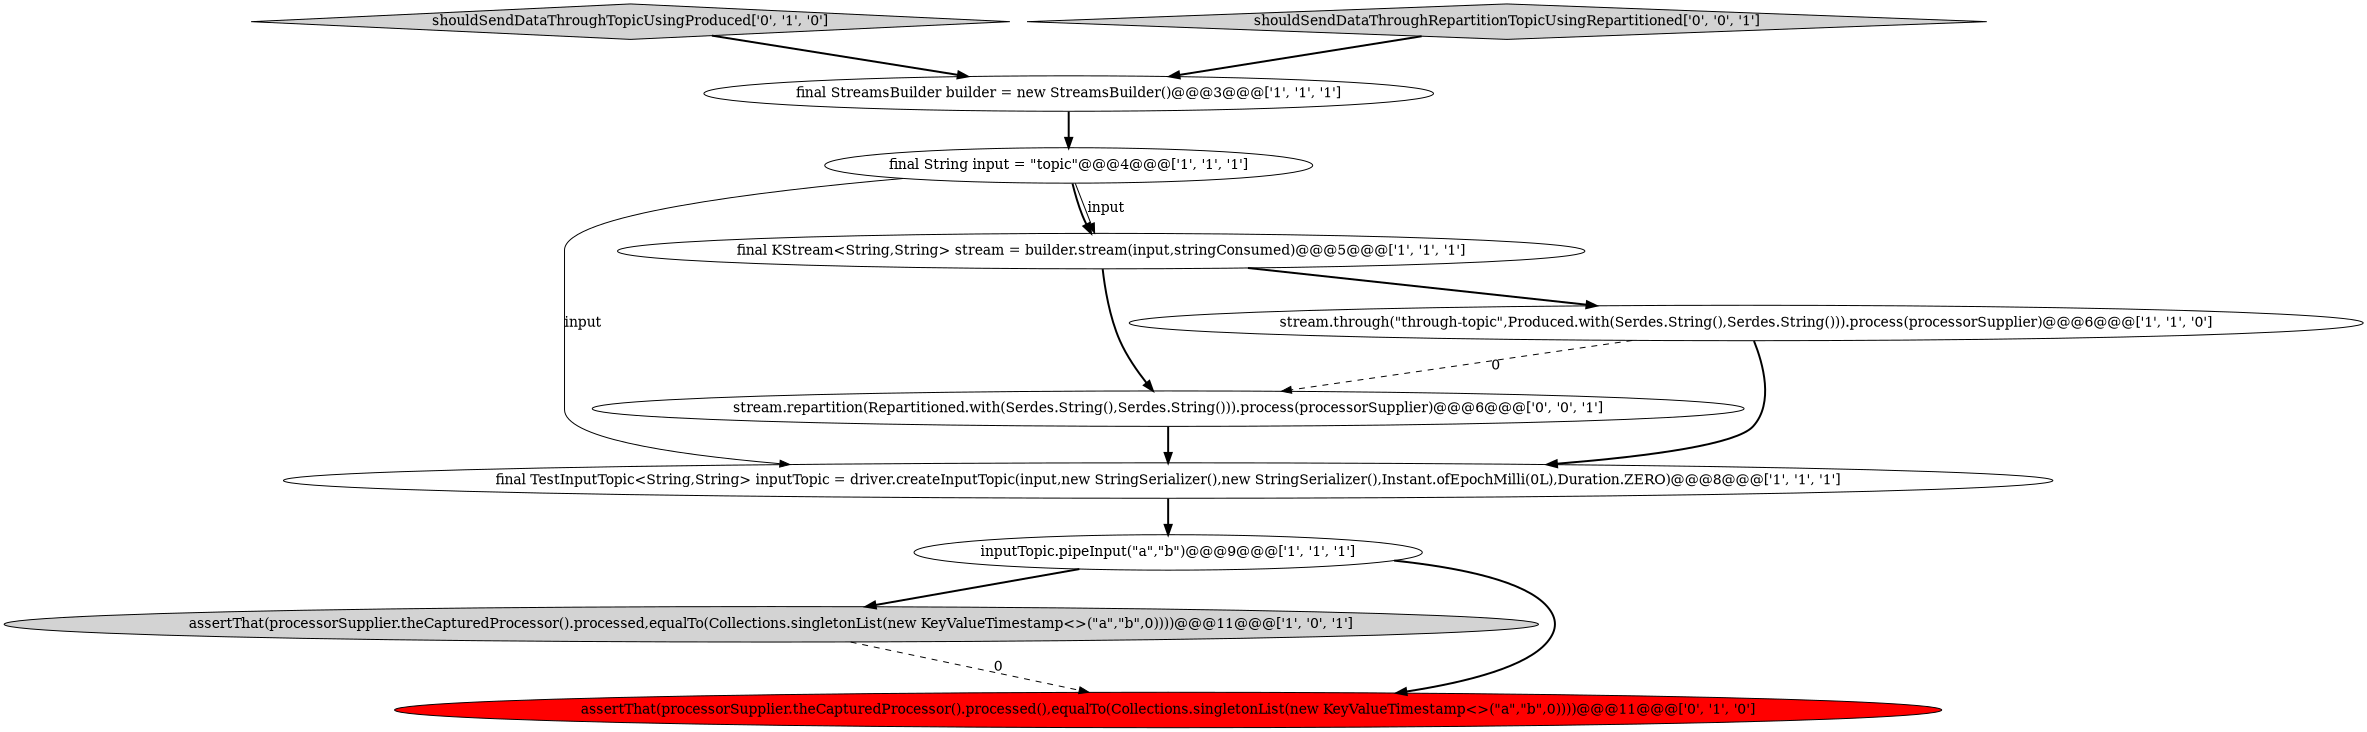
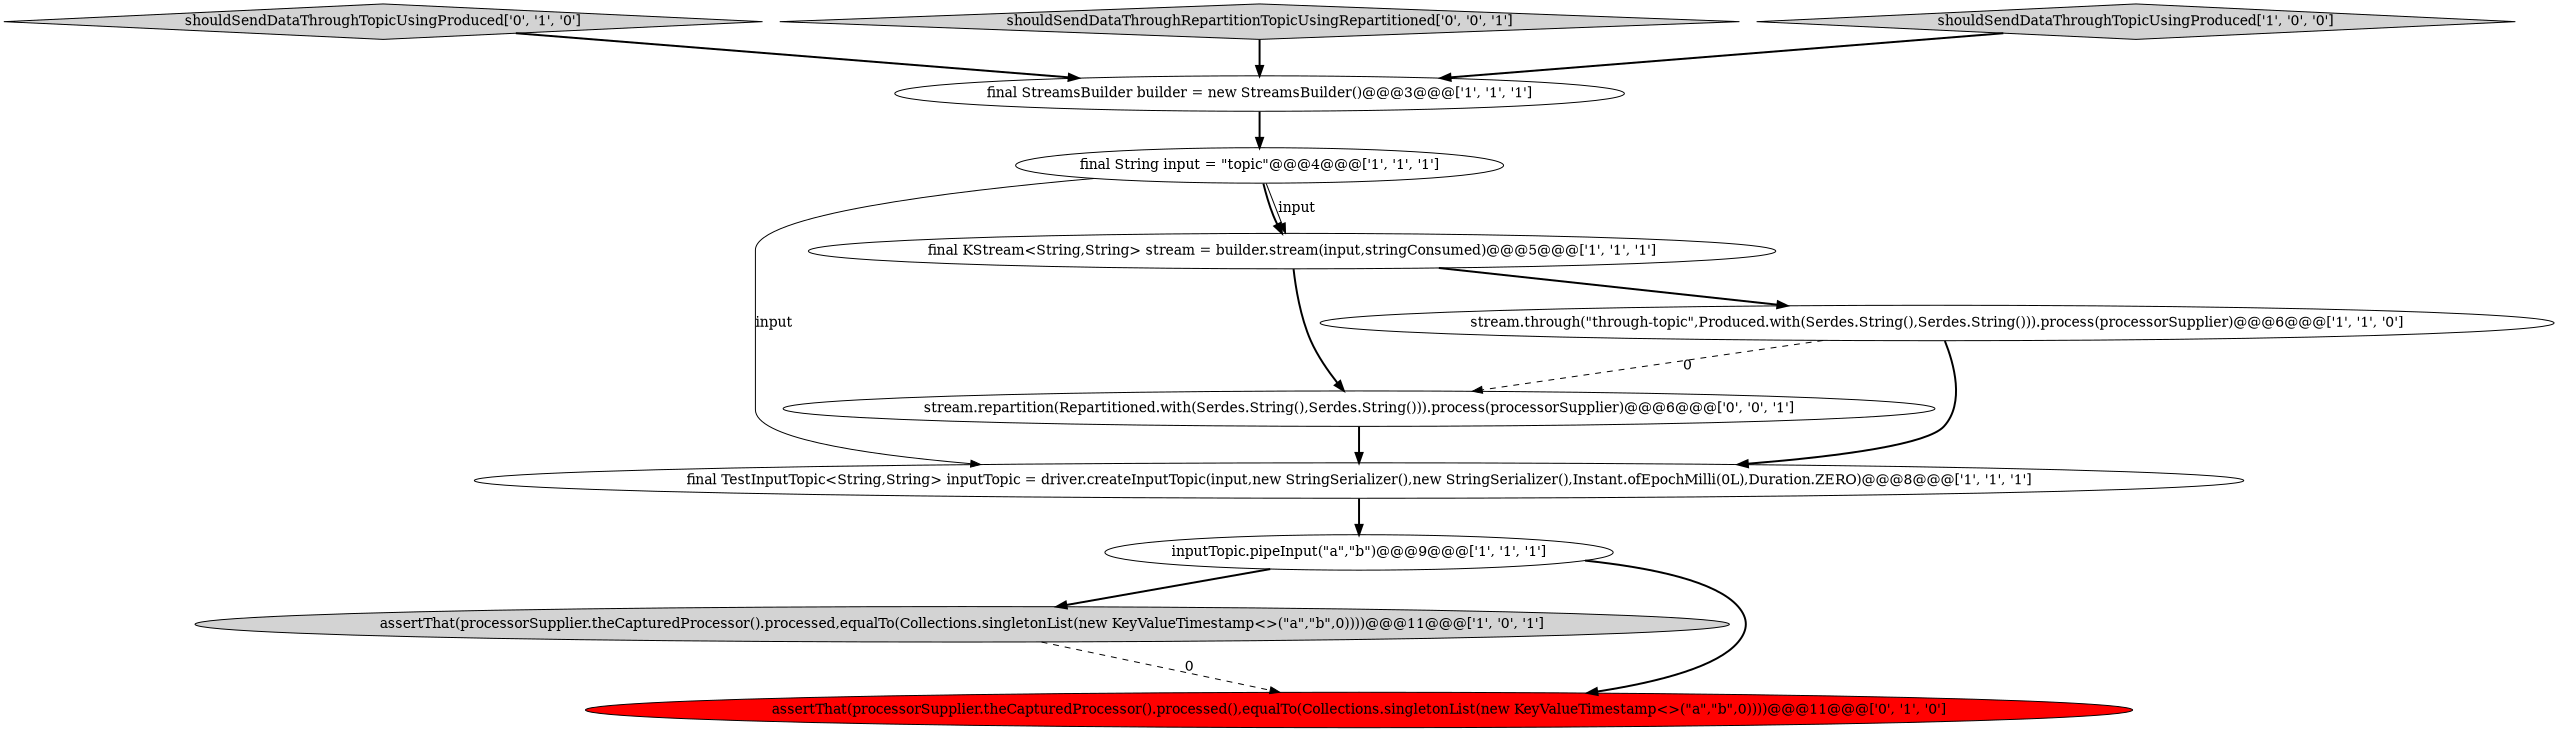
none -> (2136, 22)
